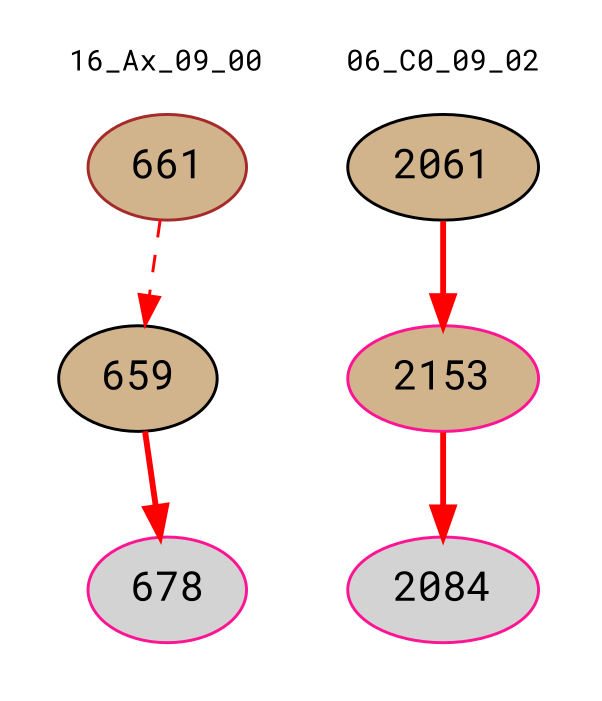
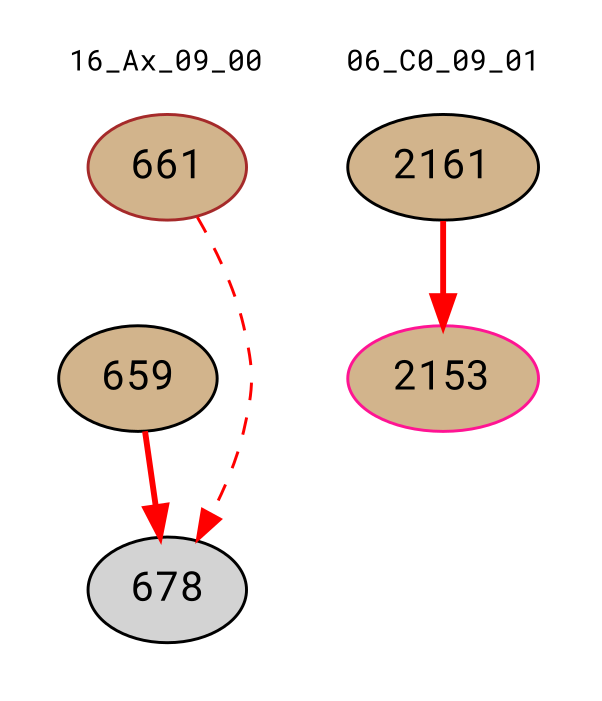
(445, 63) -> (445, 63)
(443, 167) -> (443, 167)
(155, 258) -> (251, 363)
(167, 590) -> (167, 590)
(443, 590) -> none
